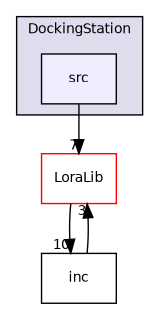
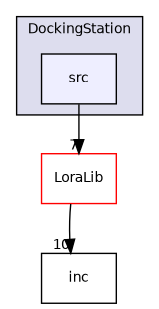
(88, 236) -> none
